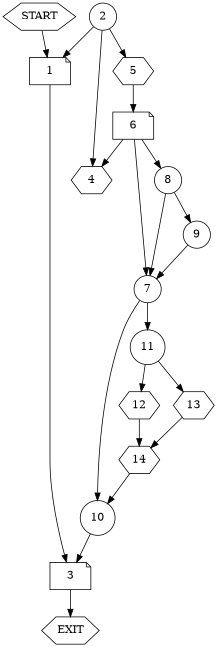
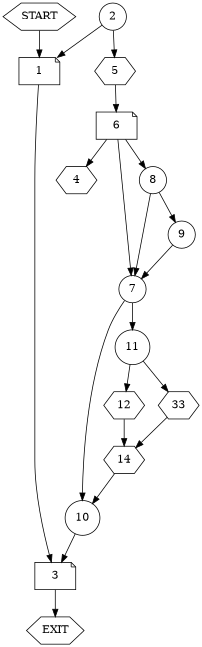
(98, 95) -> none
(194, 405) -> (179, 405)
